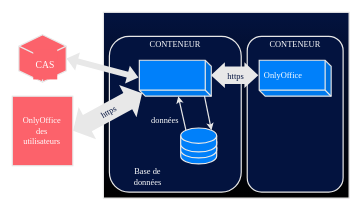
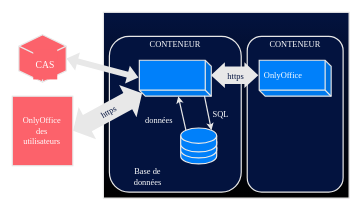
none -> (221, 114)
(165, 120) -> (159, 120)
